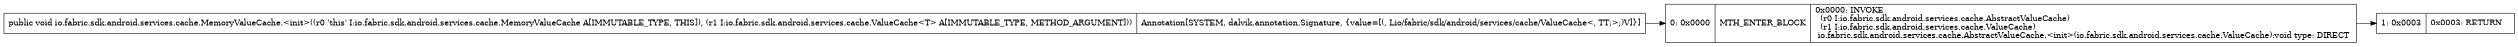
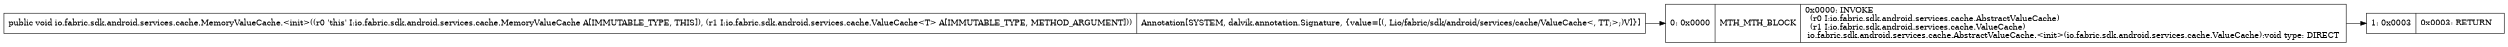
(1763, 23) -> (1758, 23)
